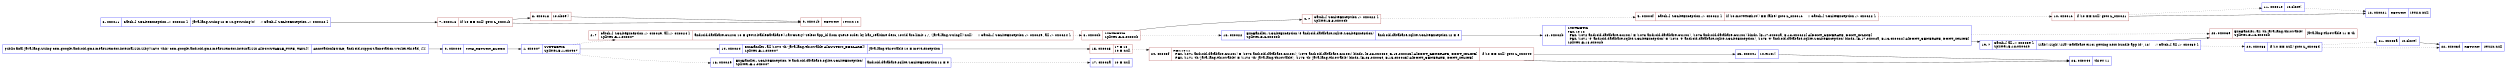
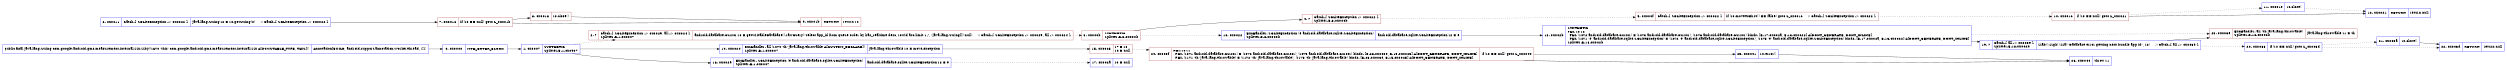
(486, 49) -> (486, 49)
(640, 60) -> (640, 60)
